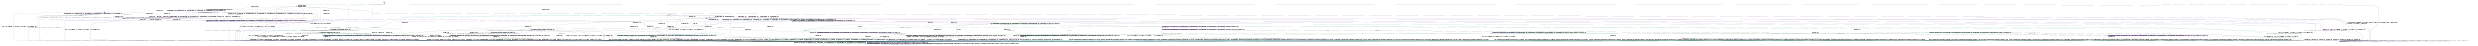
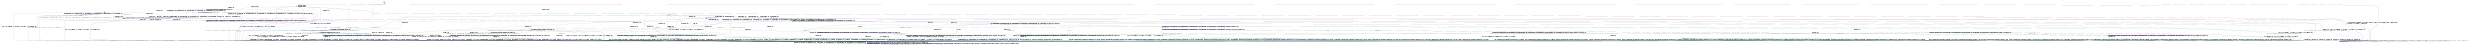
(339, 14) -> (477, 19)
(163, 15) -> (251, 7)
